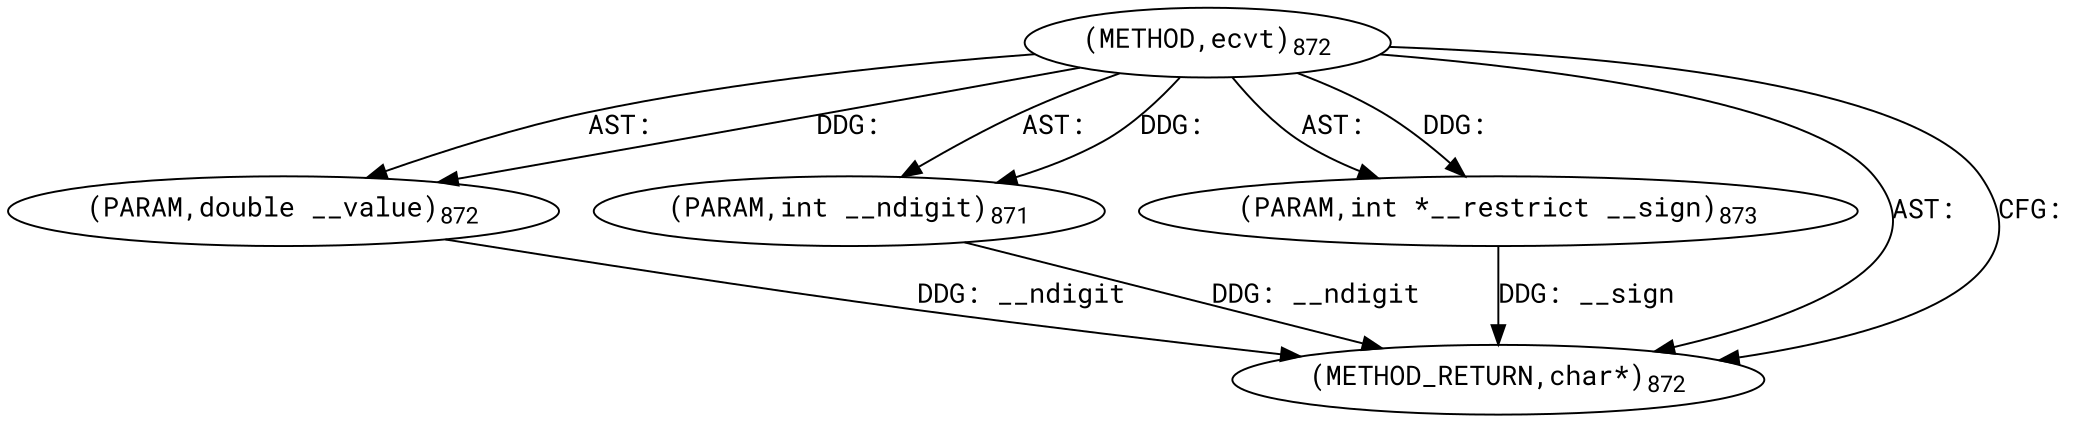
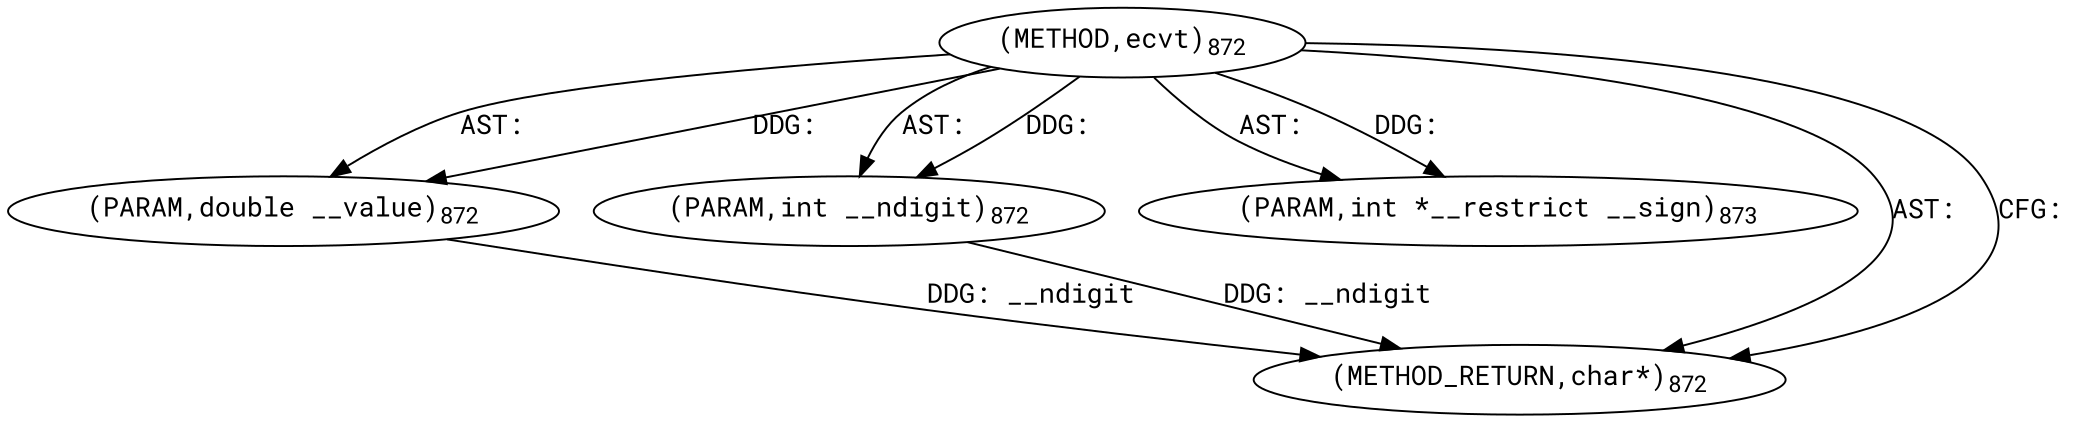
(1010, 208) -> (1010, 208)
(1498, 286) -> none
